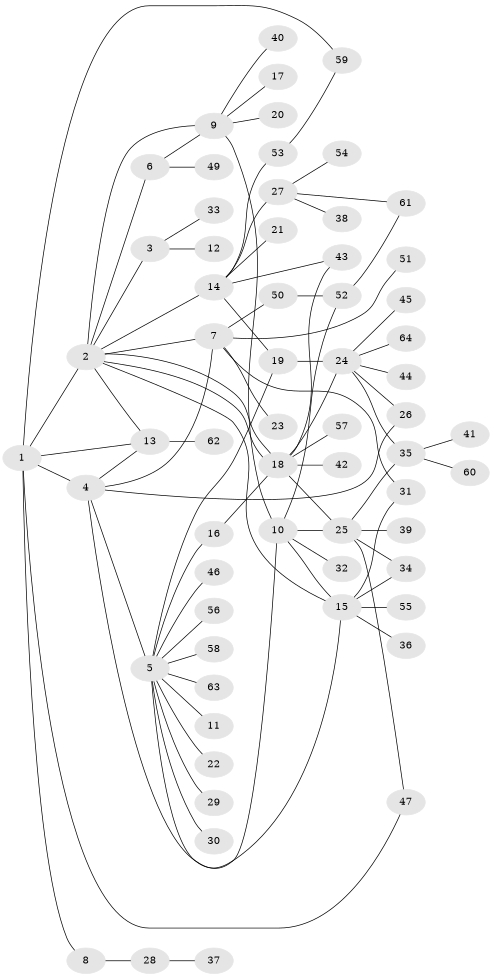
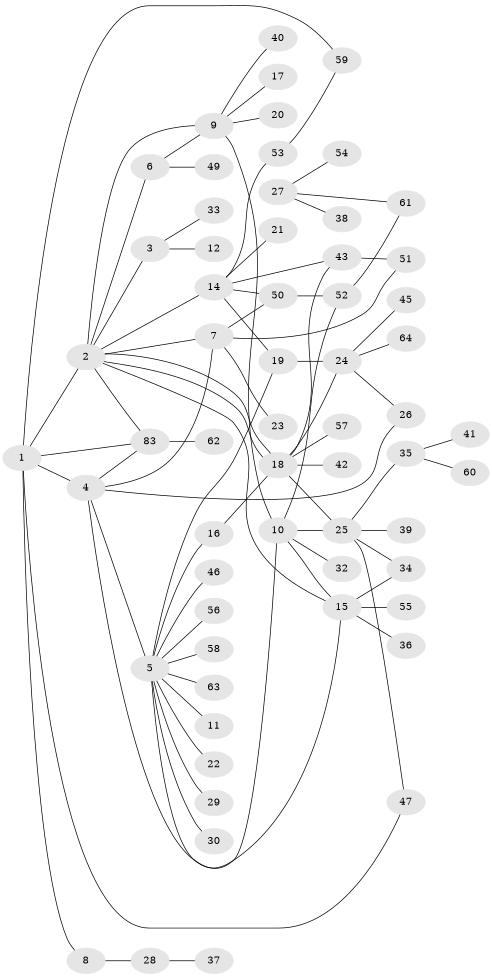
(246, 240) -> (246, 292)
none -> (379, 259)
(406, 377) -> none
(373, 408) -> none
(150, 442) -> (150, 442)
(406, 492) -> none
